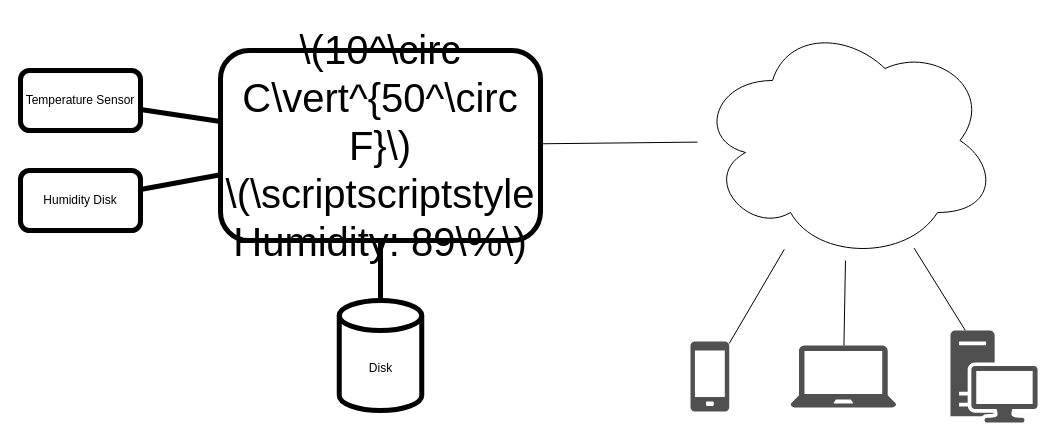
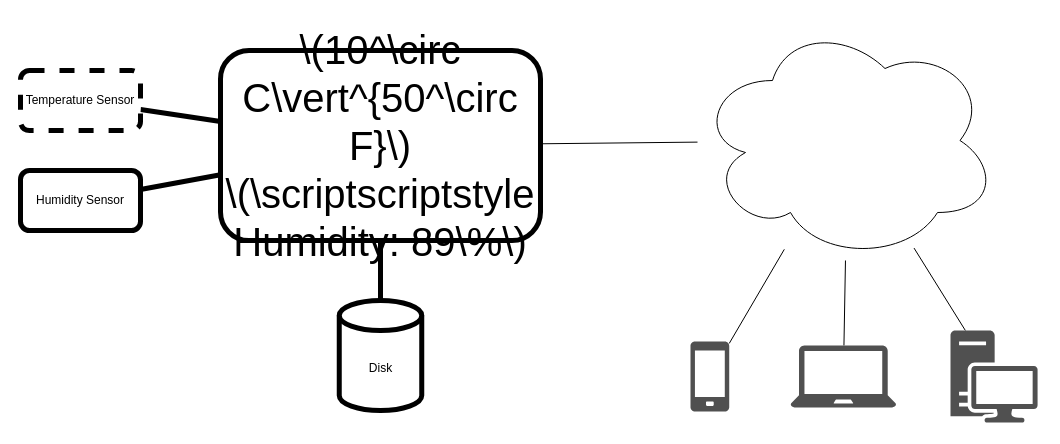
(81, 101) -> (81, 101)
(81, 201) -> (81, 201)
